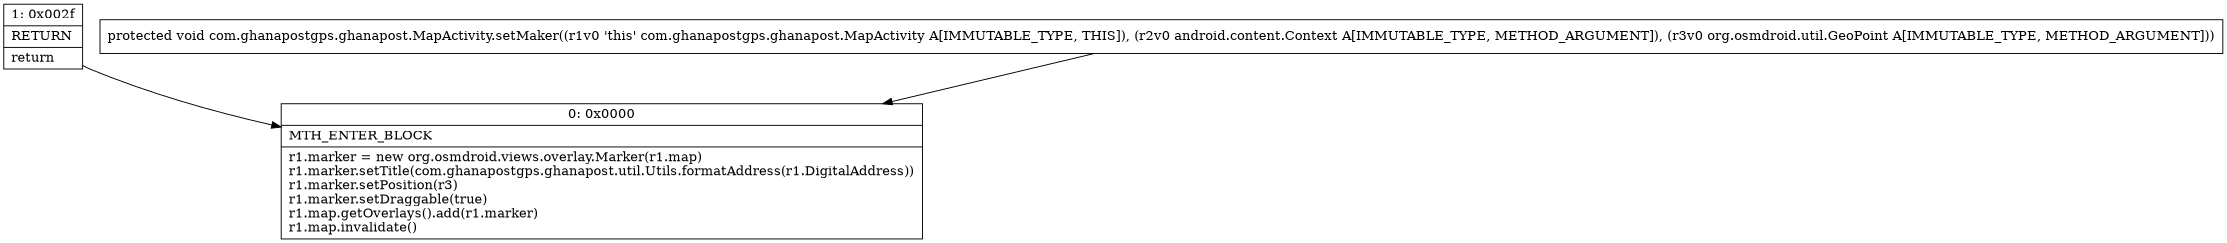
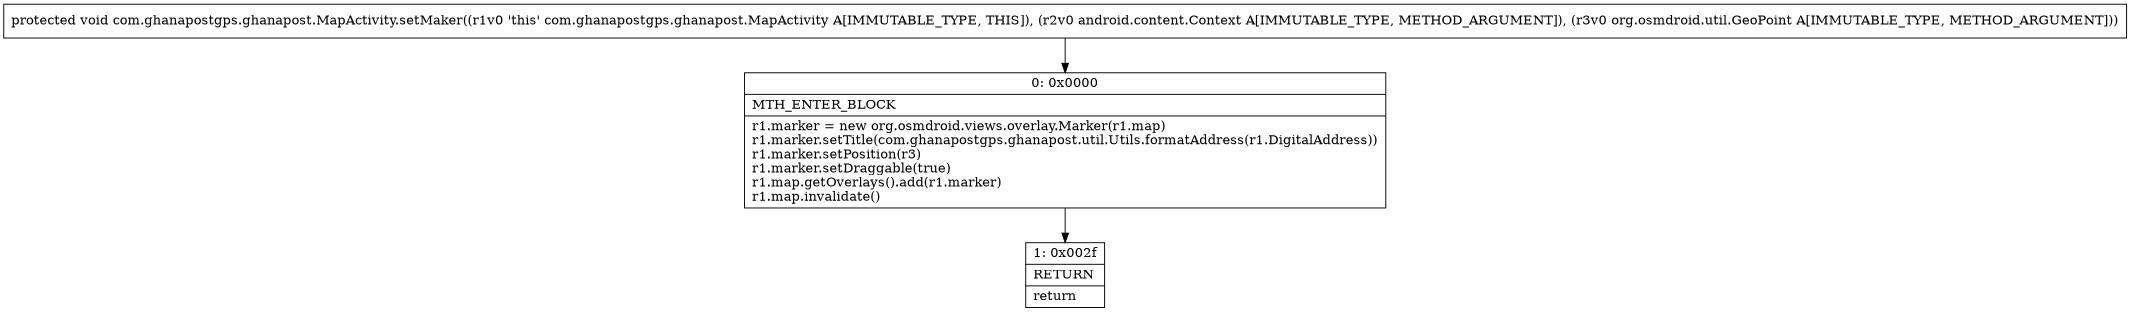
(176, 100) -> (1065, 221)
